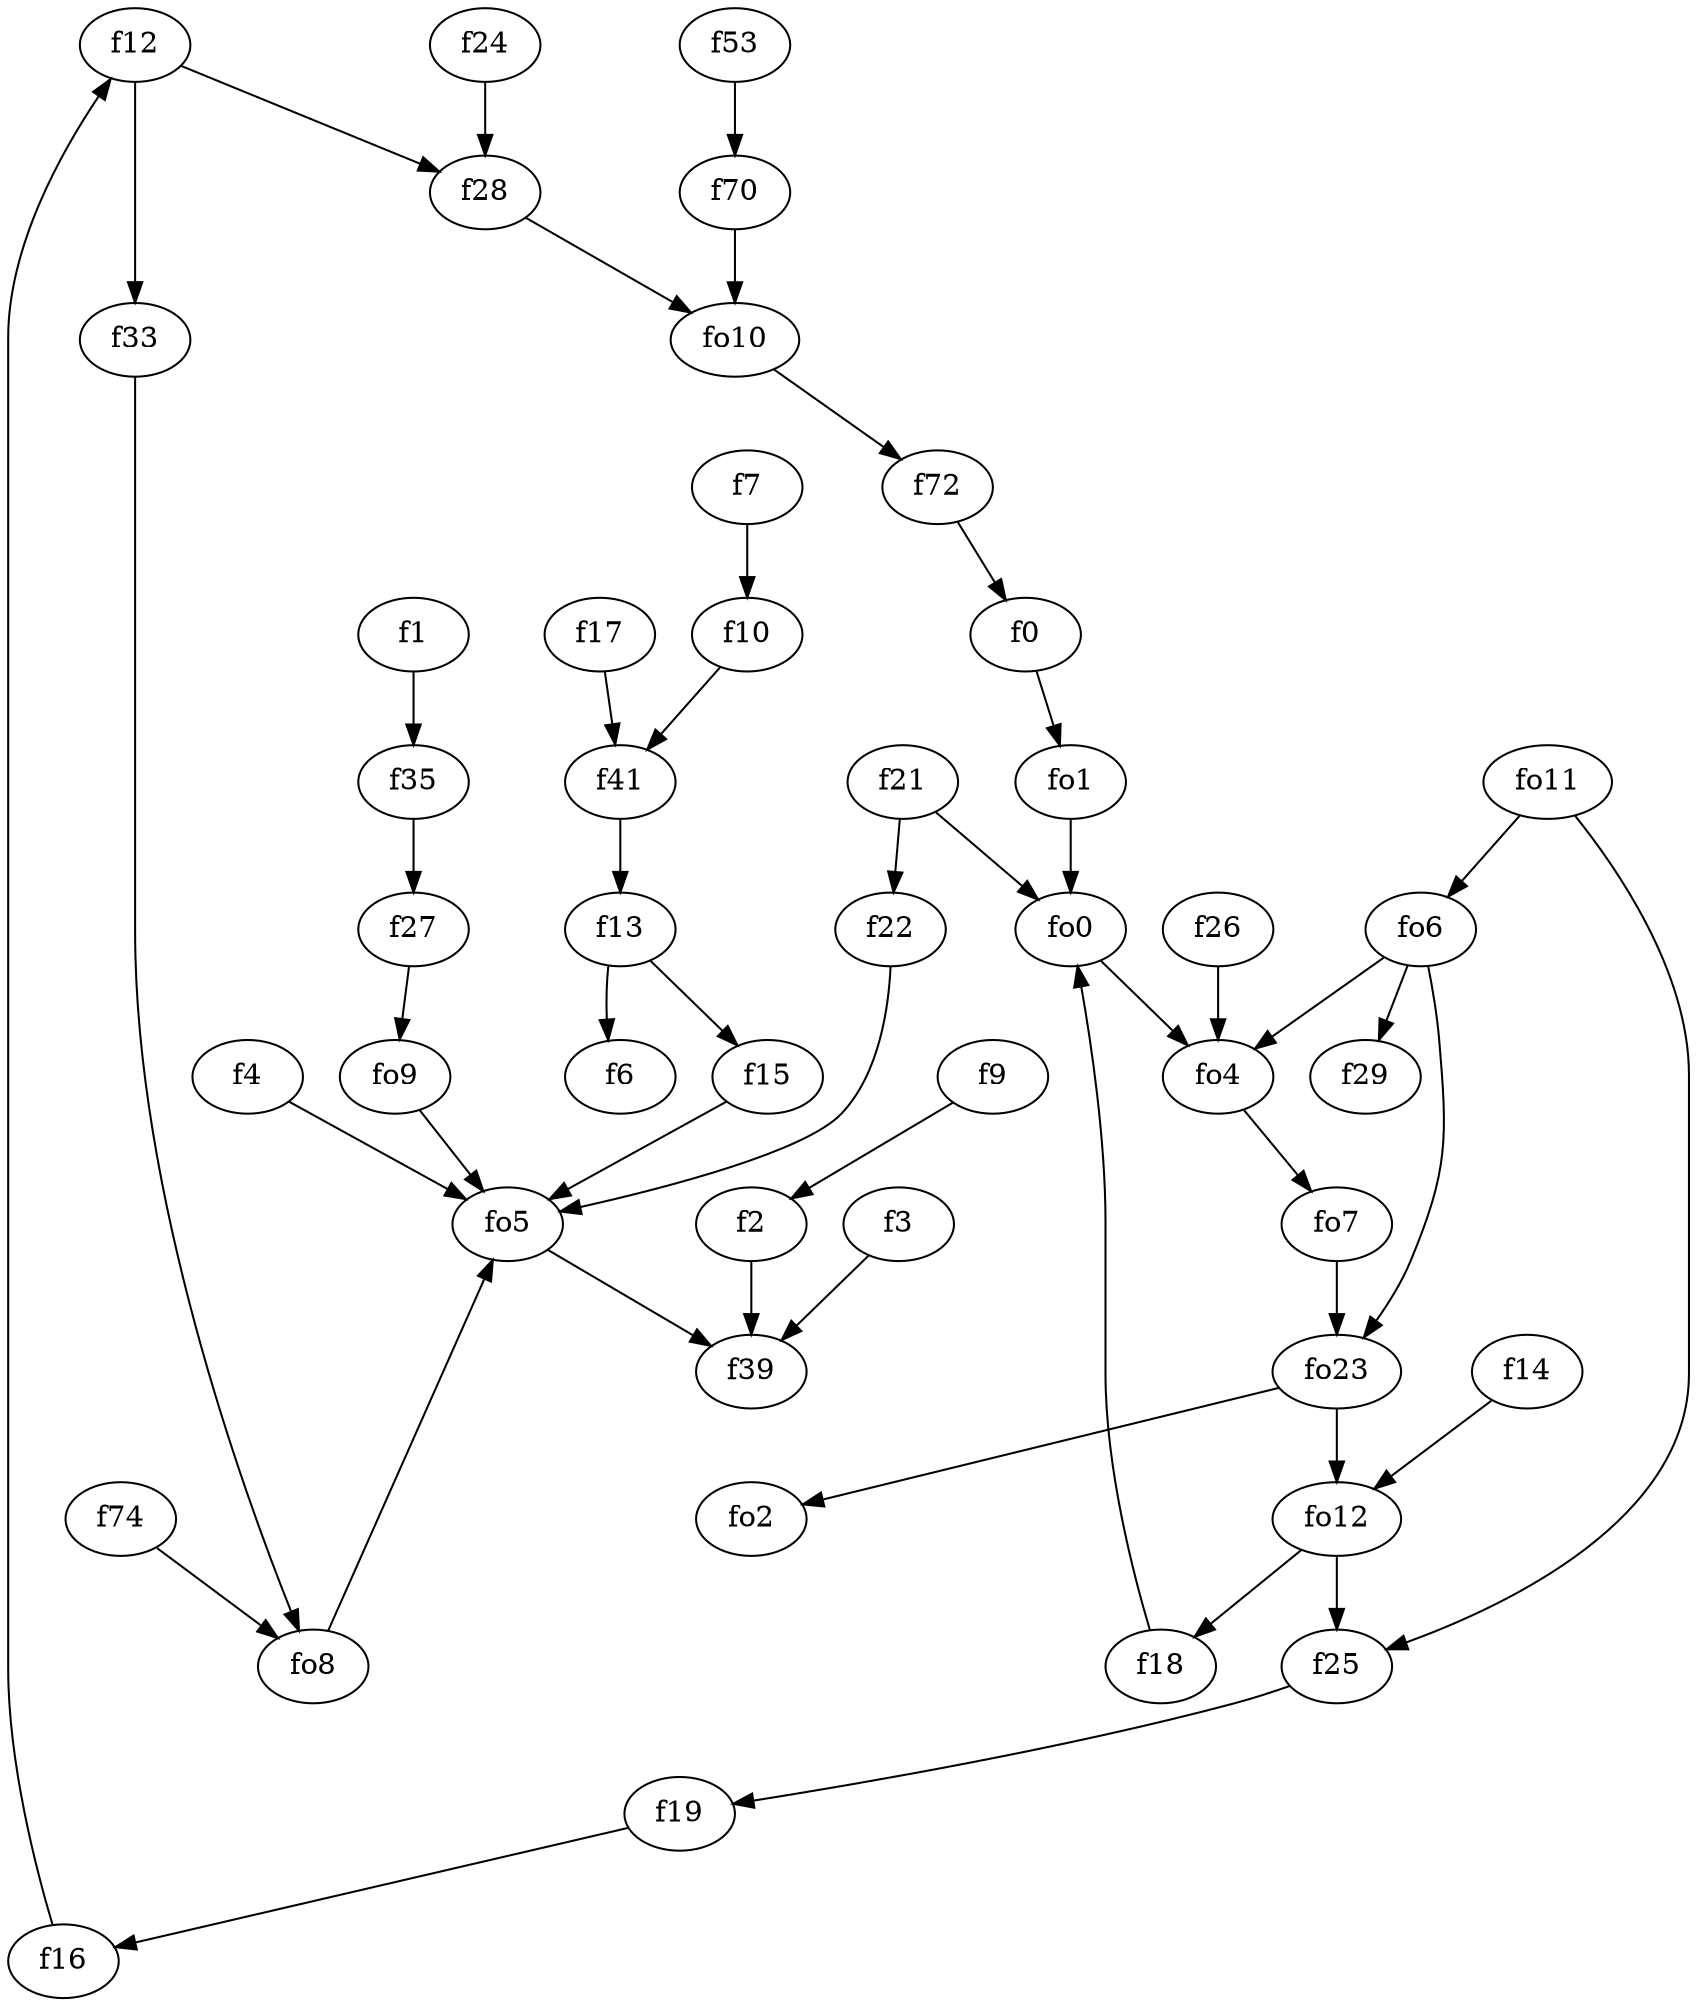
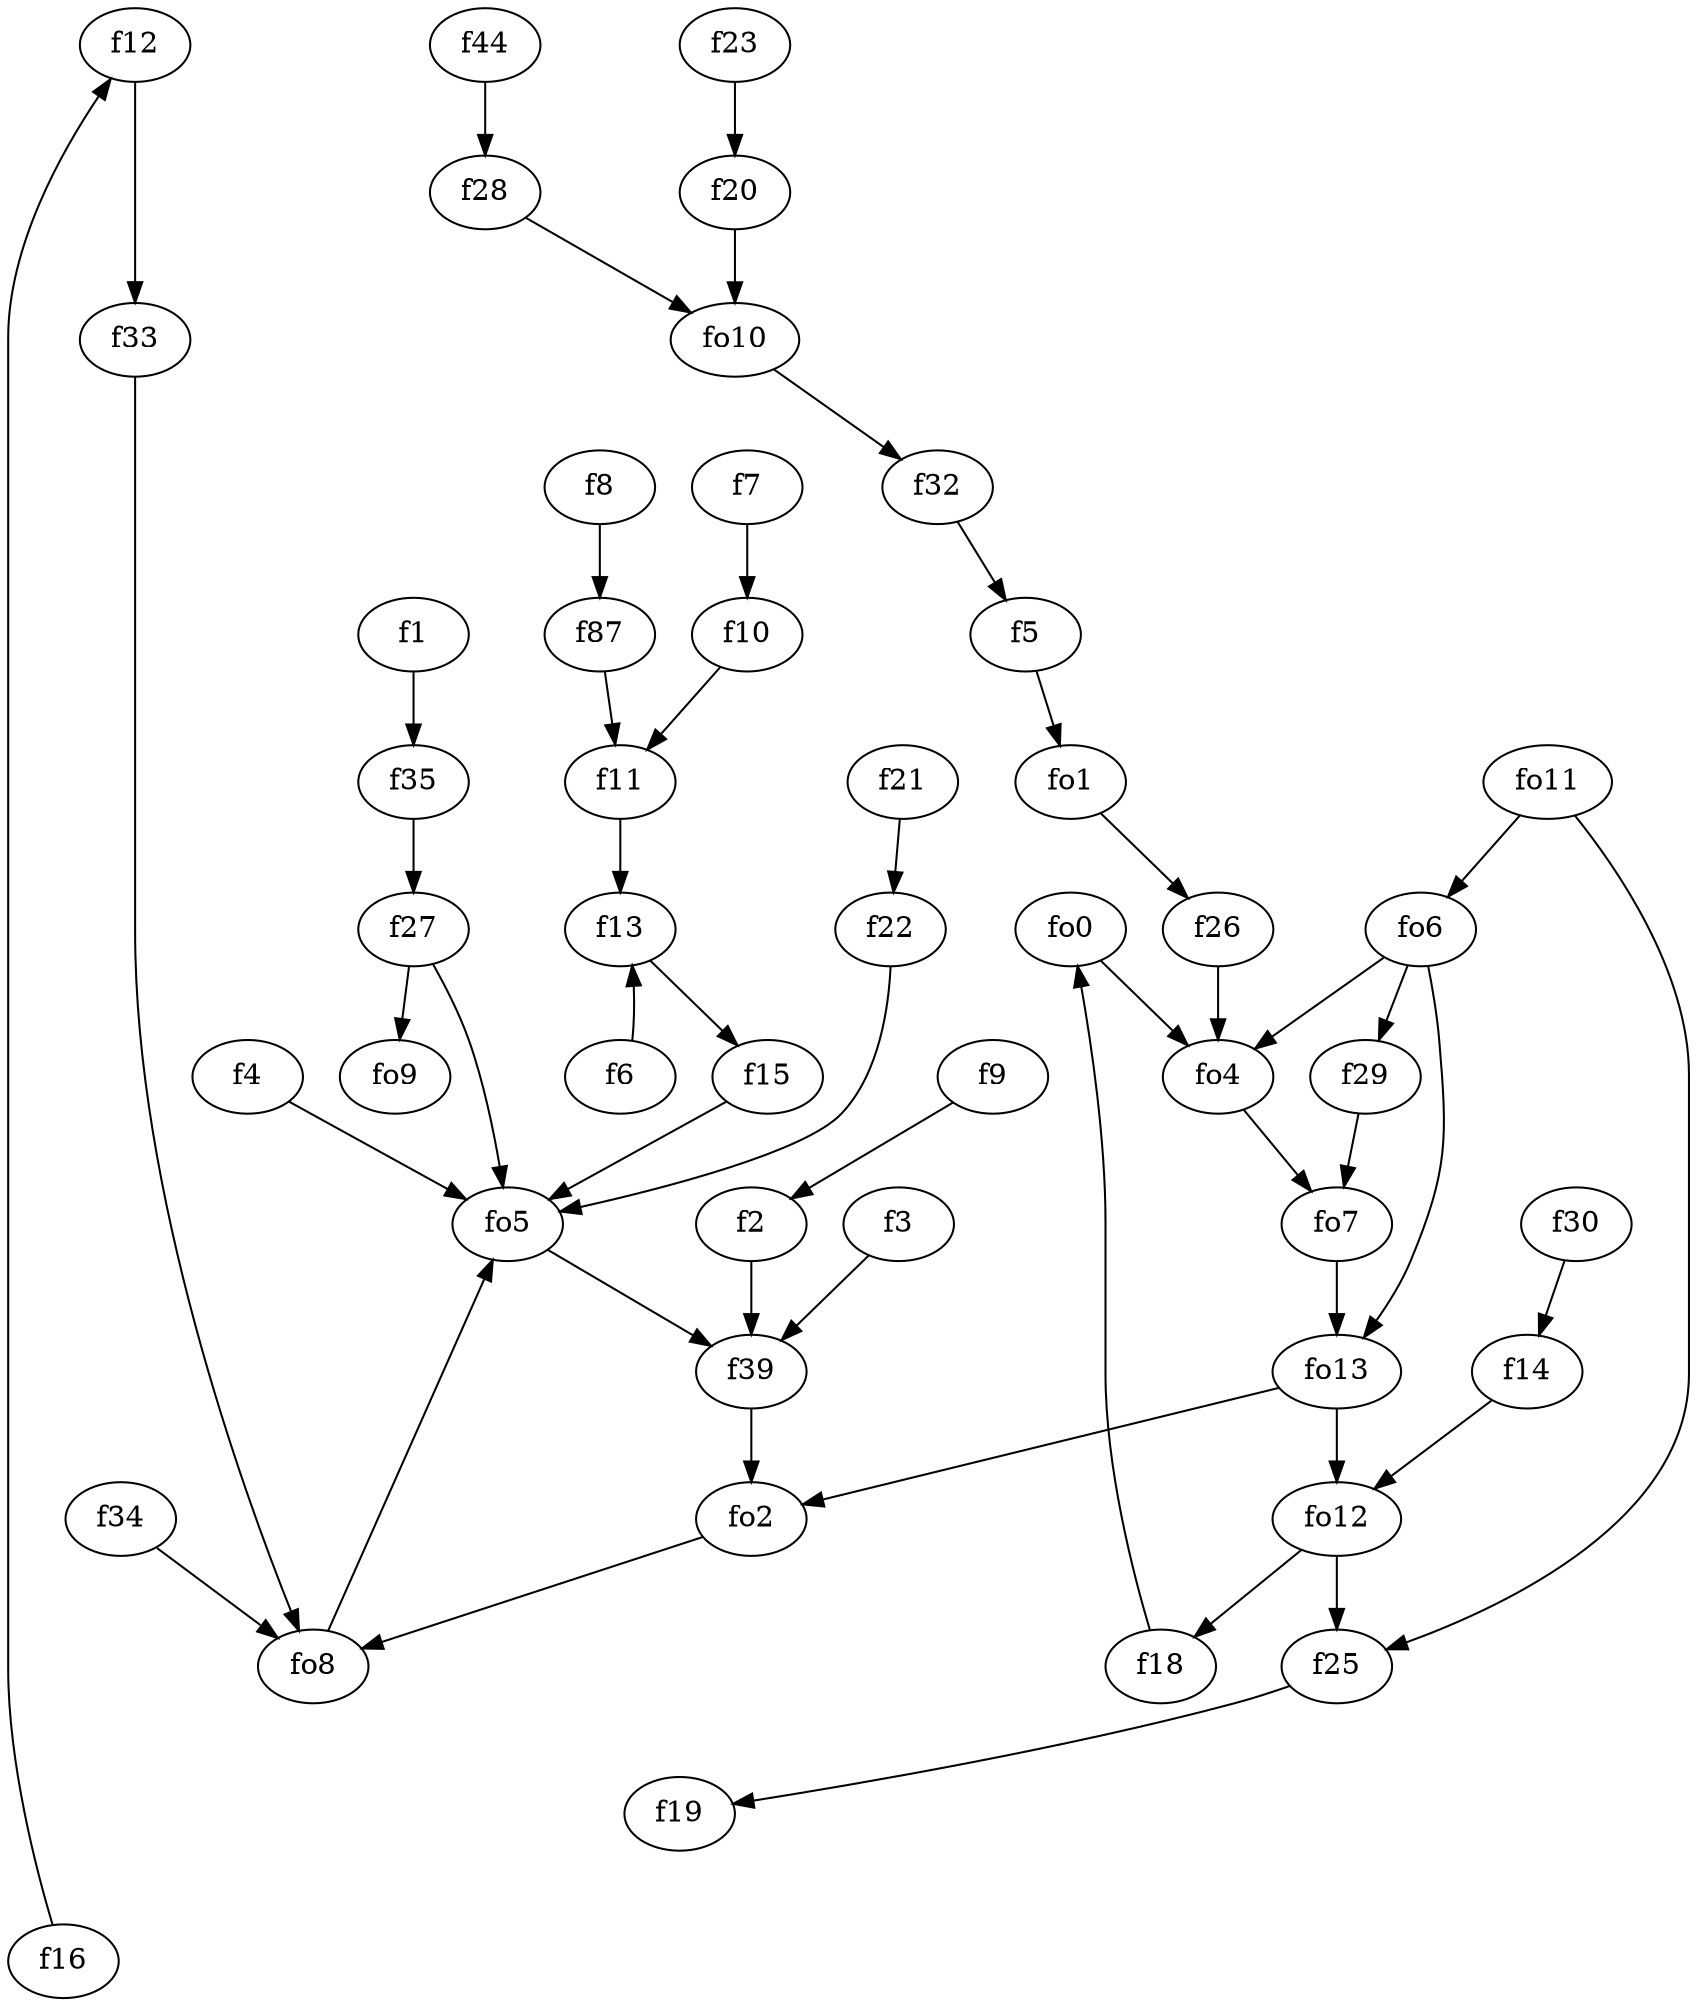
(485, 45) -> (485, 45)
(735, 45) -> (735, 45)
(300, 115) -> none
(735, 192) -> (735, 192)
none -> (600, 487)
(938, 487) -> (938, 487)
(600, 635) -> (600, 635)
(1026, 635) -> (1026, 635)
(620, 782) -> (620, 782)
(1071, 846) -> (1137, 848)
(979, 849) -> none
(607, 993) -> (634, 1013)
none -> (1353, 1140)
(445, 1142) -> (476, 1062)
none -> (1576, 1224)
(1337, 1372) -> (1337, 1372)
none -> (751, 1435)
(121, 1519) -> (121, 1519)
none -> (542, 1589)
(382, 1885) -> none
